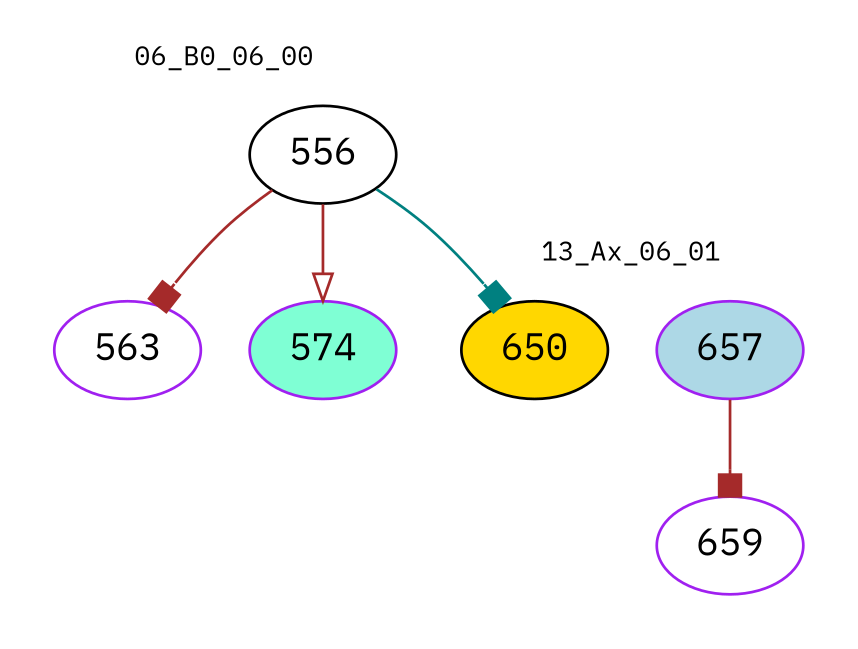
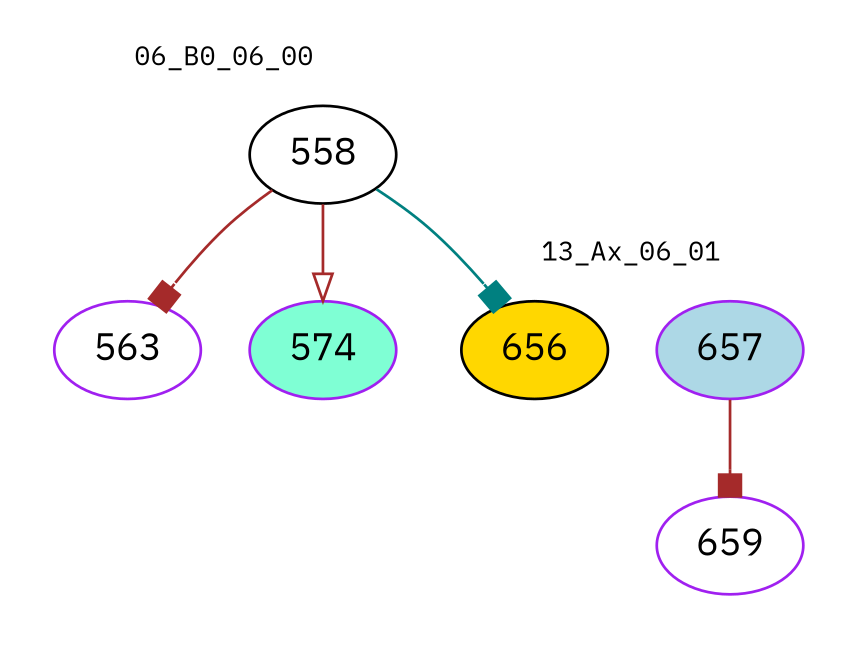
(323, 155) -> (323, 155)
(535, 350) -> (535, 350)
